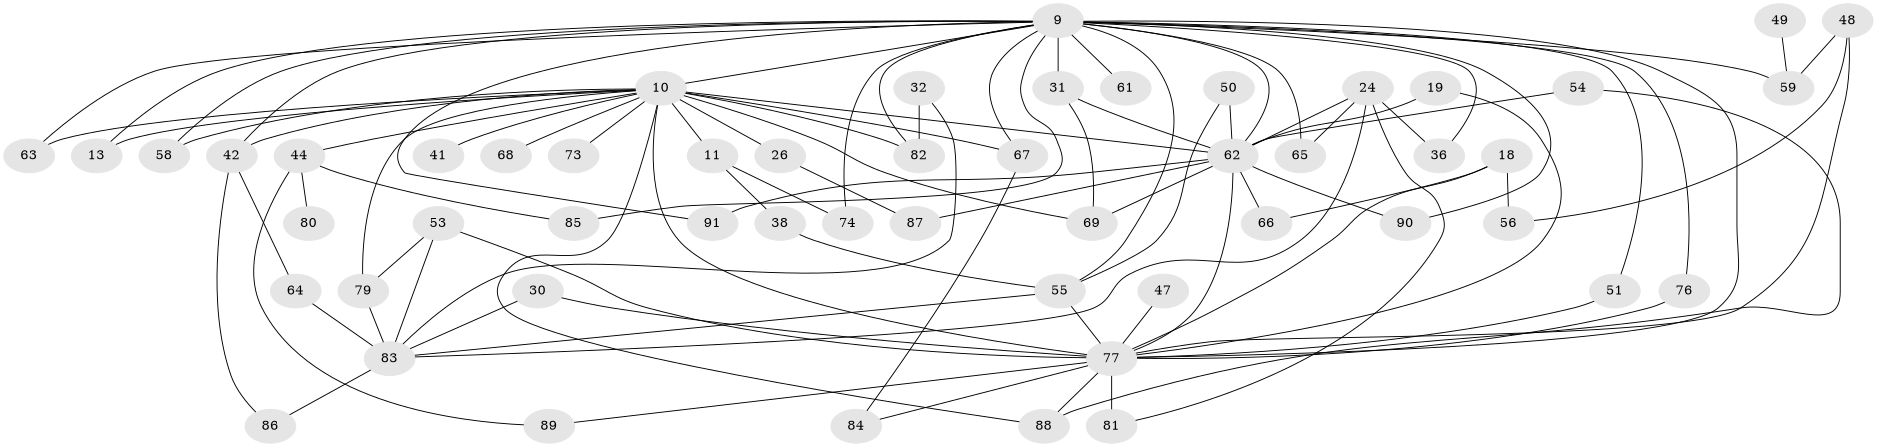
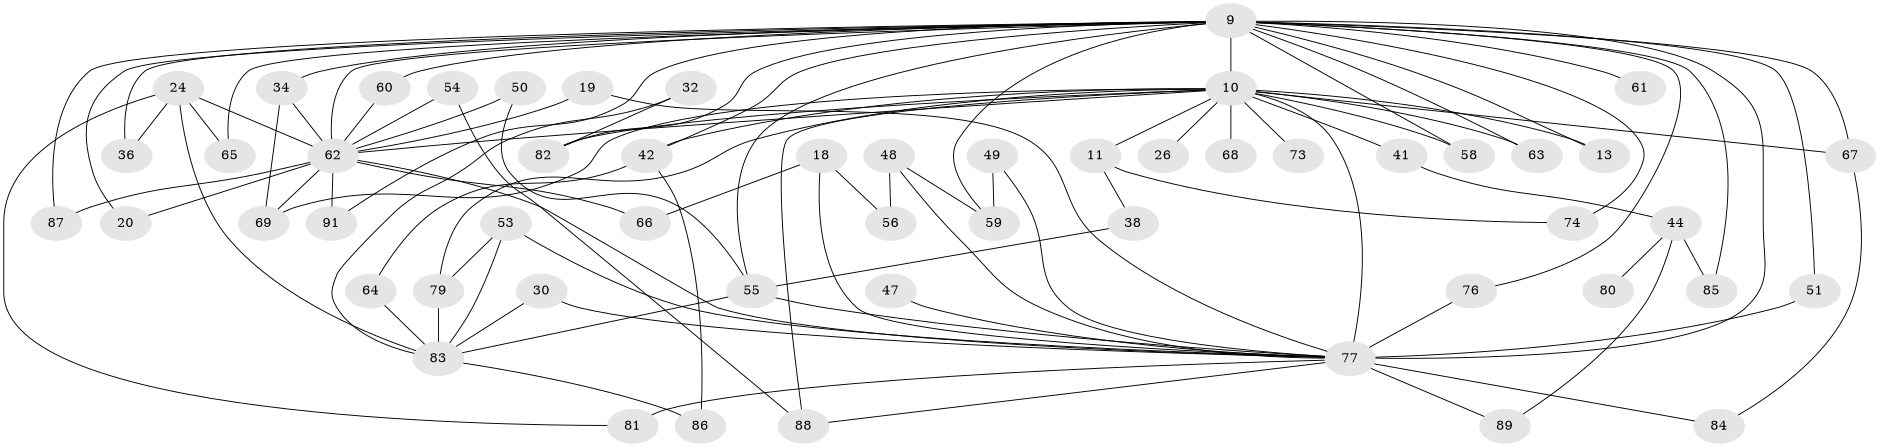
none -> (385, 88)
(1058, 88) -> (282, 88)
(479, 120) -> (1536, 195)
(853, 192) -> (574, 34)
(1406, 223) -> (126, 223)
none -> (1098, 322)
